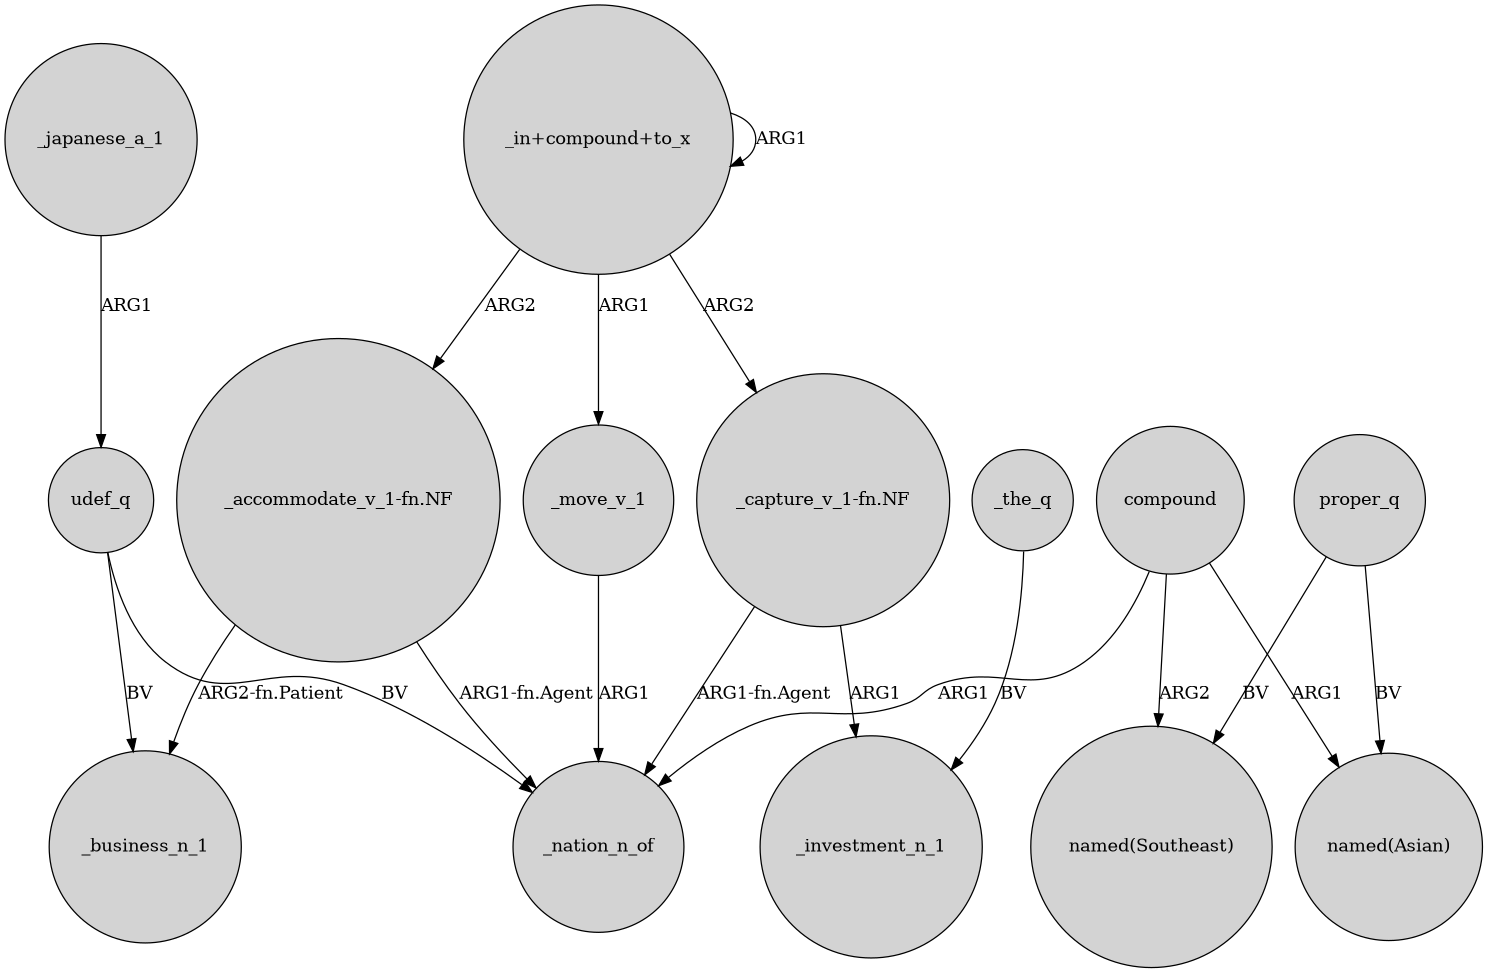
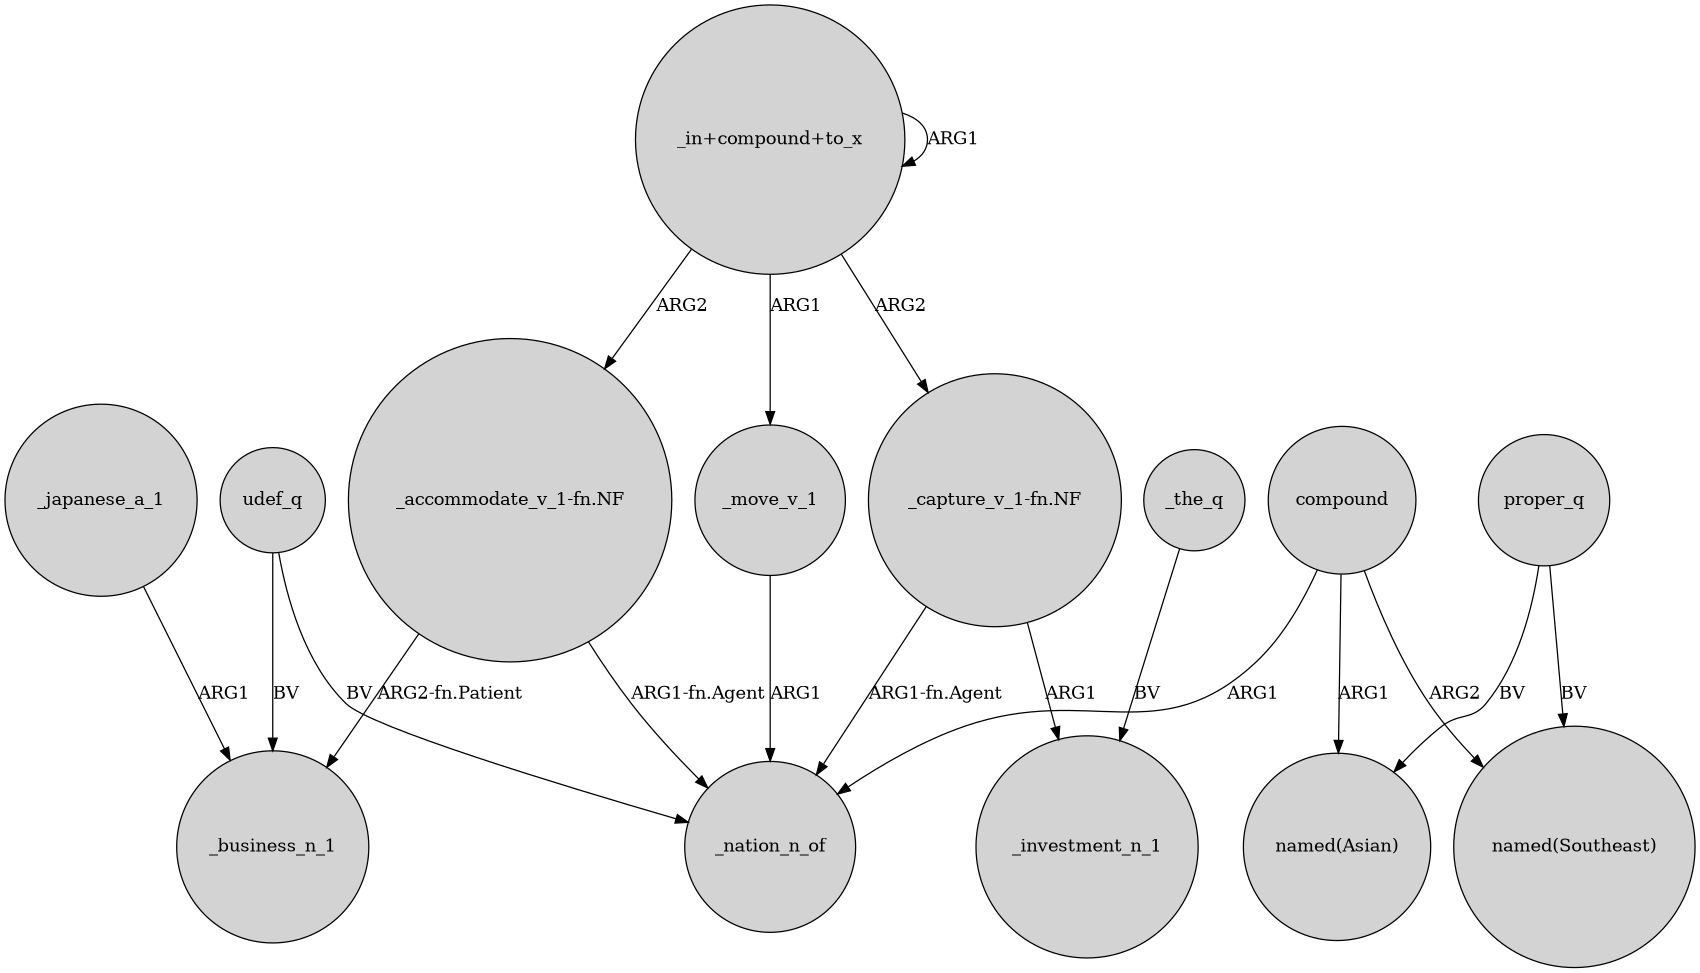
(101, 335) -> (184, 668)
